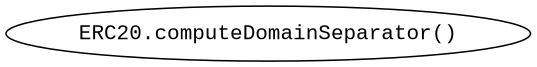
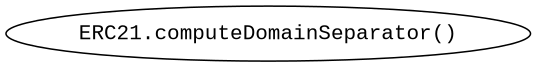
(268, 34) -> (268, 34)
